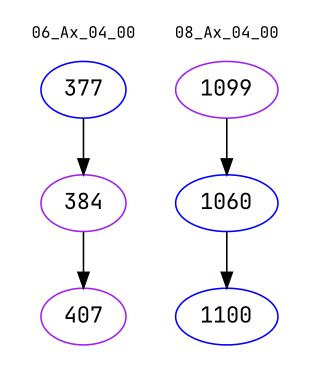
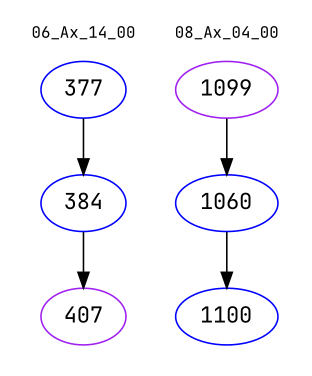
(84, 34) -> (84, 34)
(83, 203) -> (83, 203)
